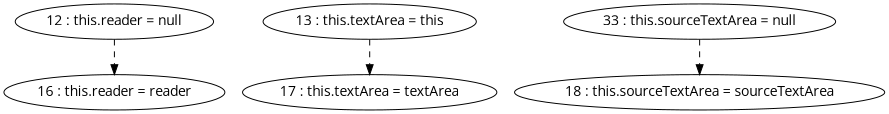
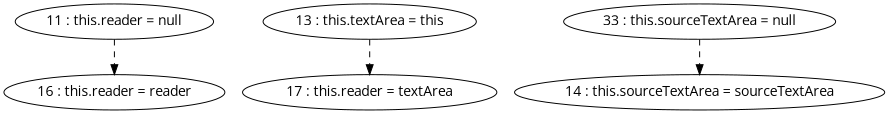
(114, 22) -> (114, 22)
(370, 92) -> (370, 92)
(700, 92) -> (700, 92)
